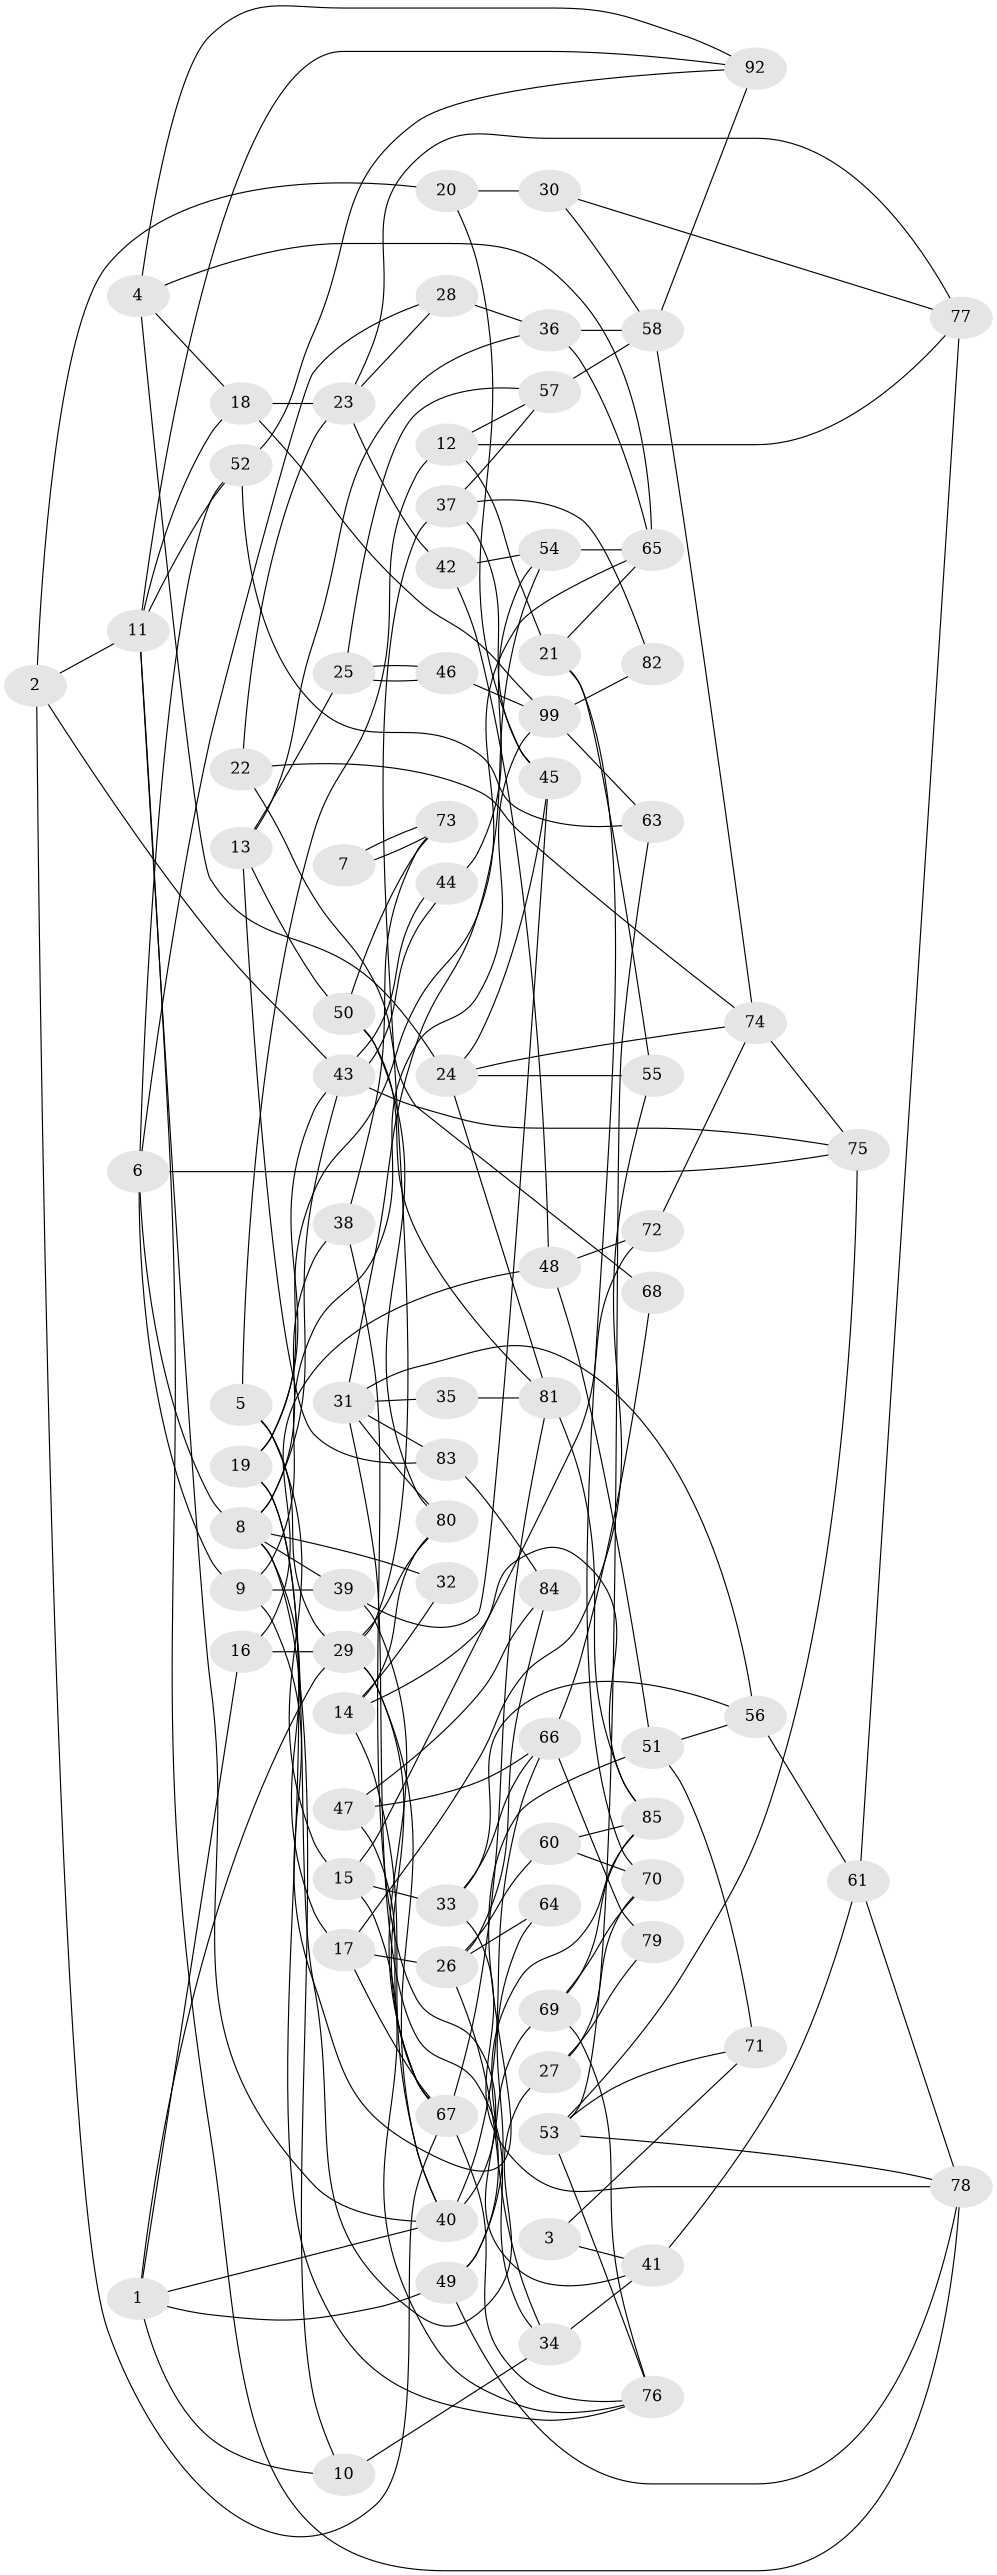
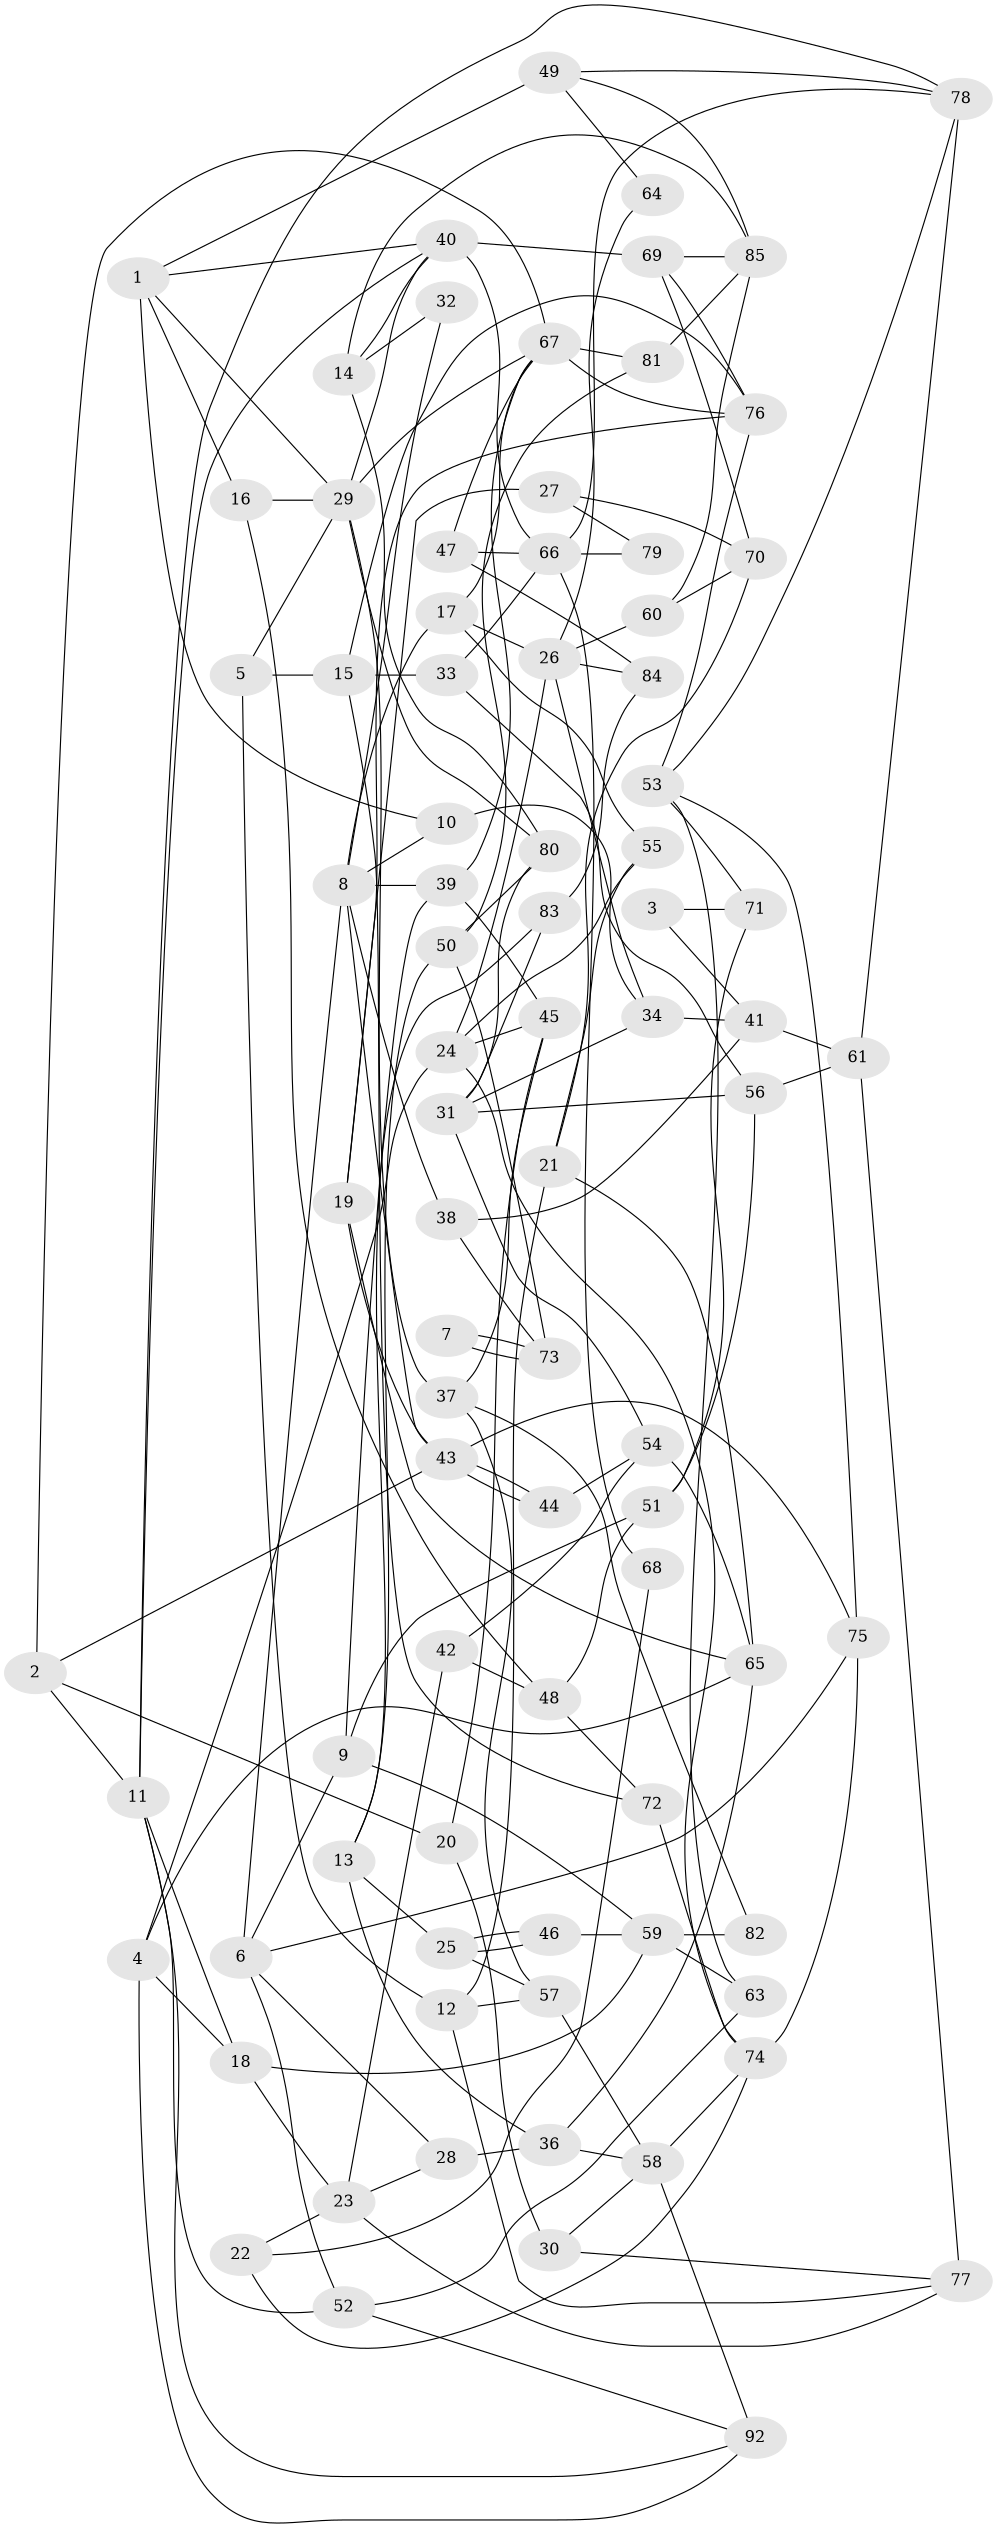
(550, 717) -> (653, 1935)
(498, 1237) -> (510, 858)
(447, 1398) -> none
(591, 2191) -> (608, 189)
